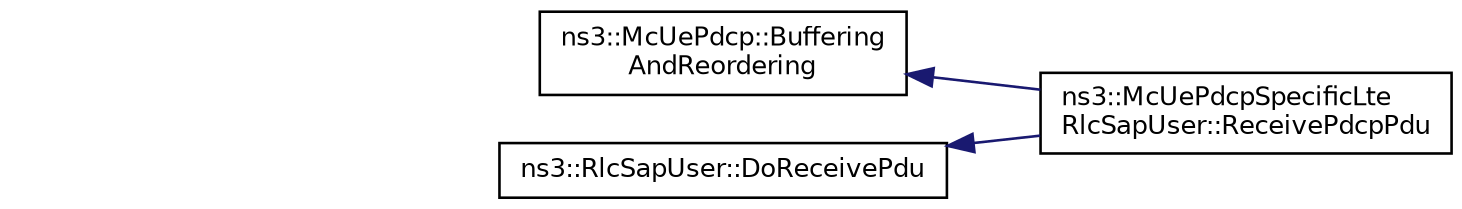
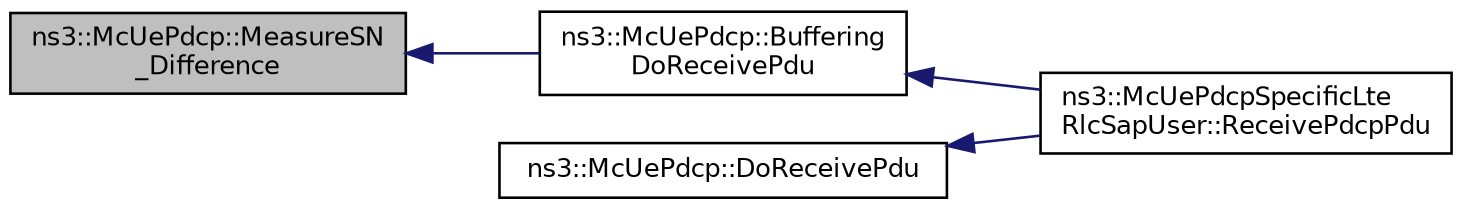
none -> (208, 53)
(723, 53) -> (723, 53)
(723, 170) -> (723, 170)
